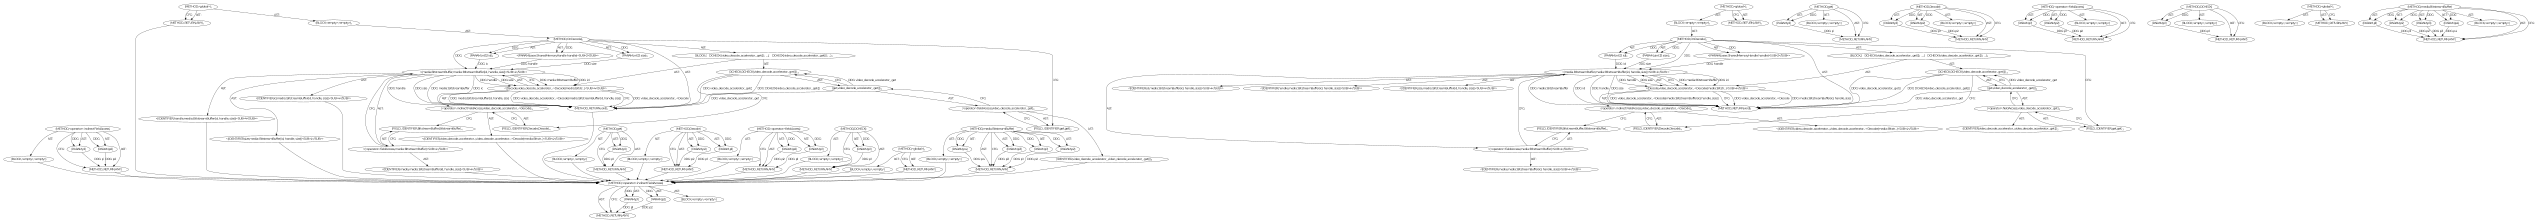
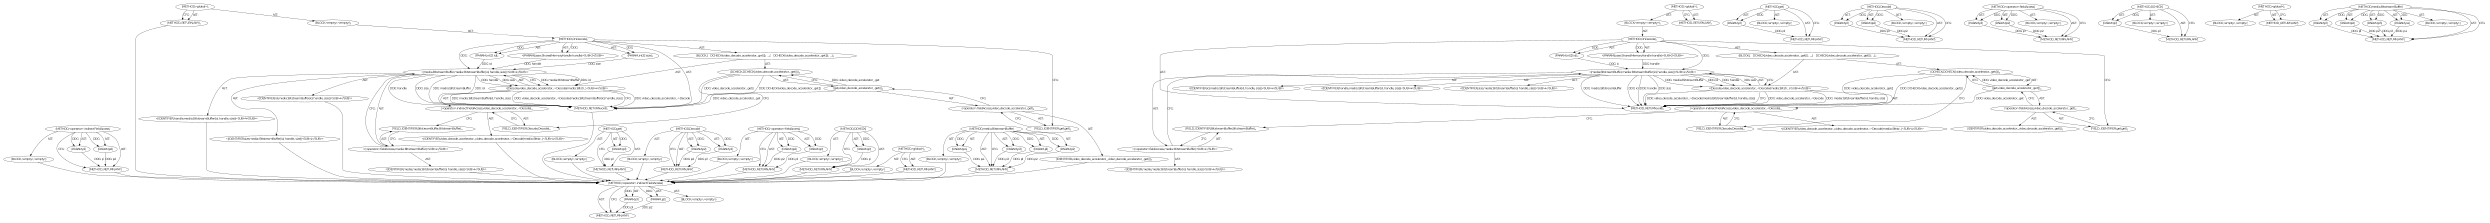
(1656, 56) -> none
